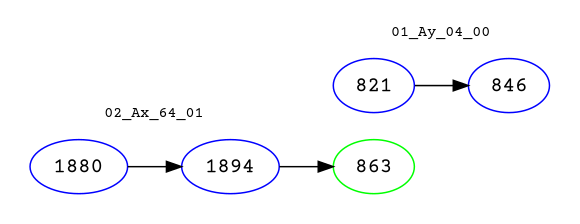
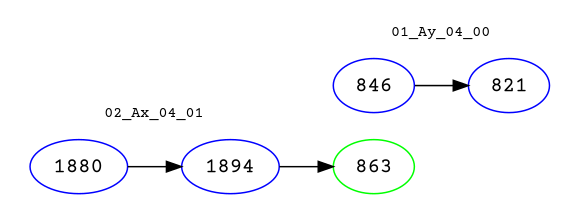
(434, 86) -> (434, 86)
(155, 113) -> (155, 113)
